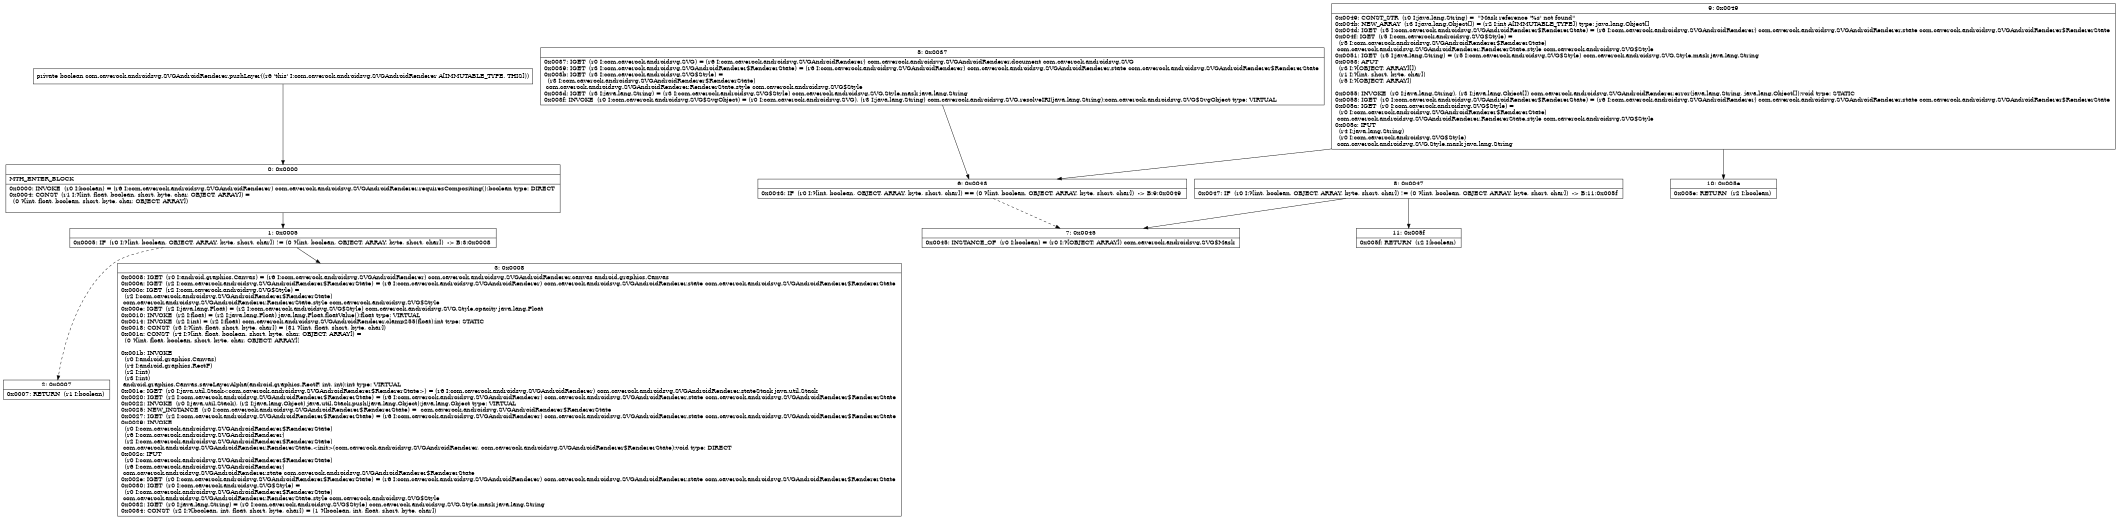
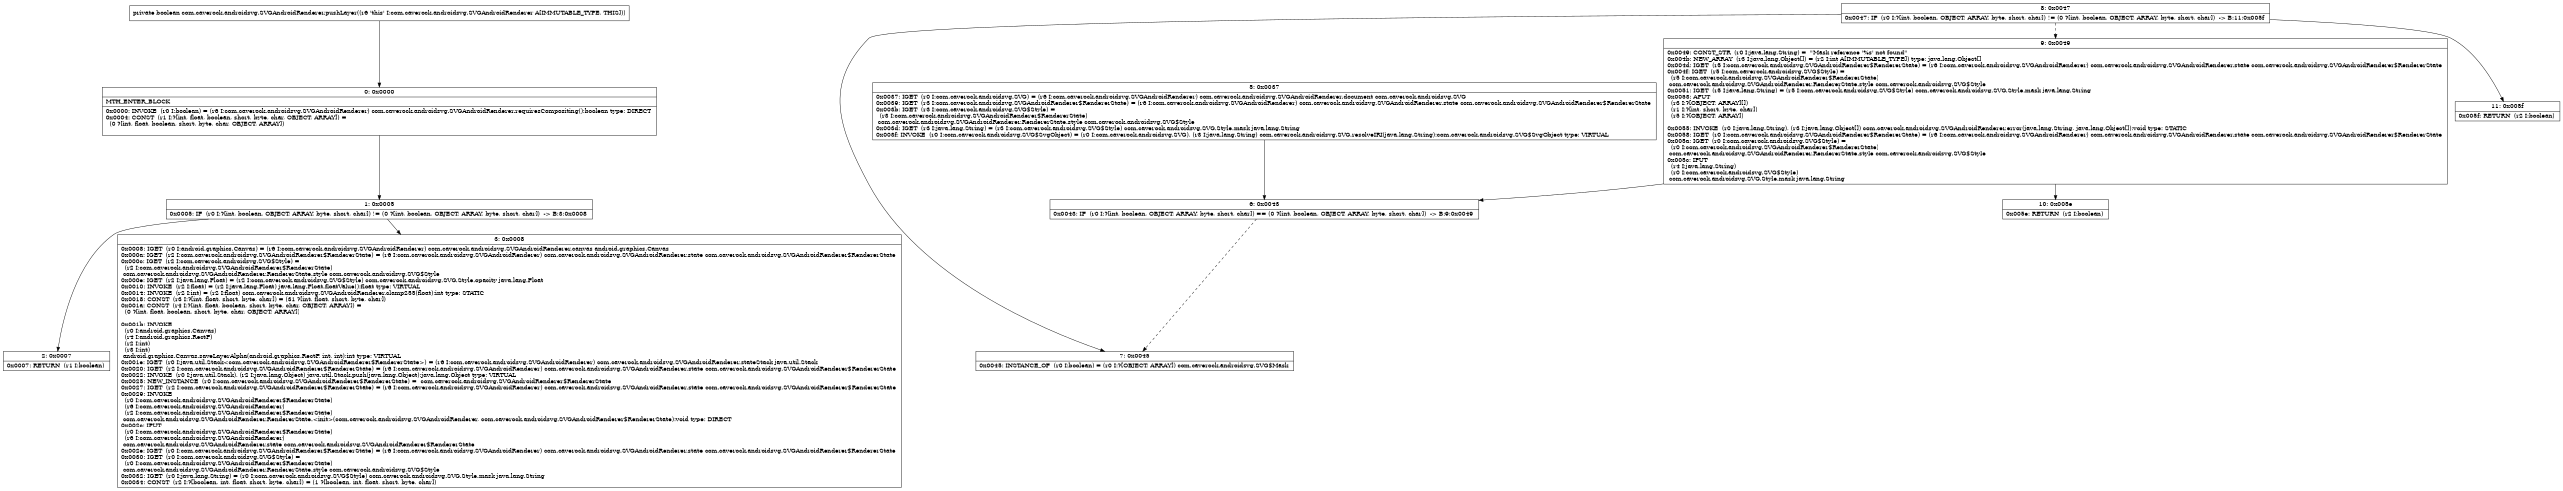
none -> (2056, 29)
(89, 291) -> (102, 245)
